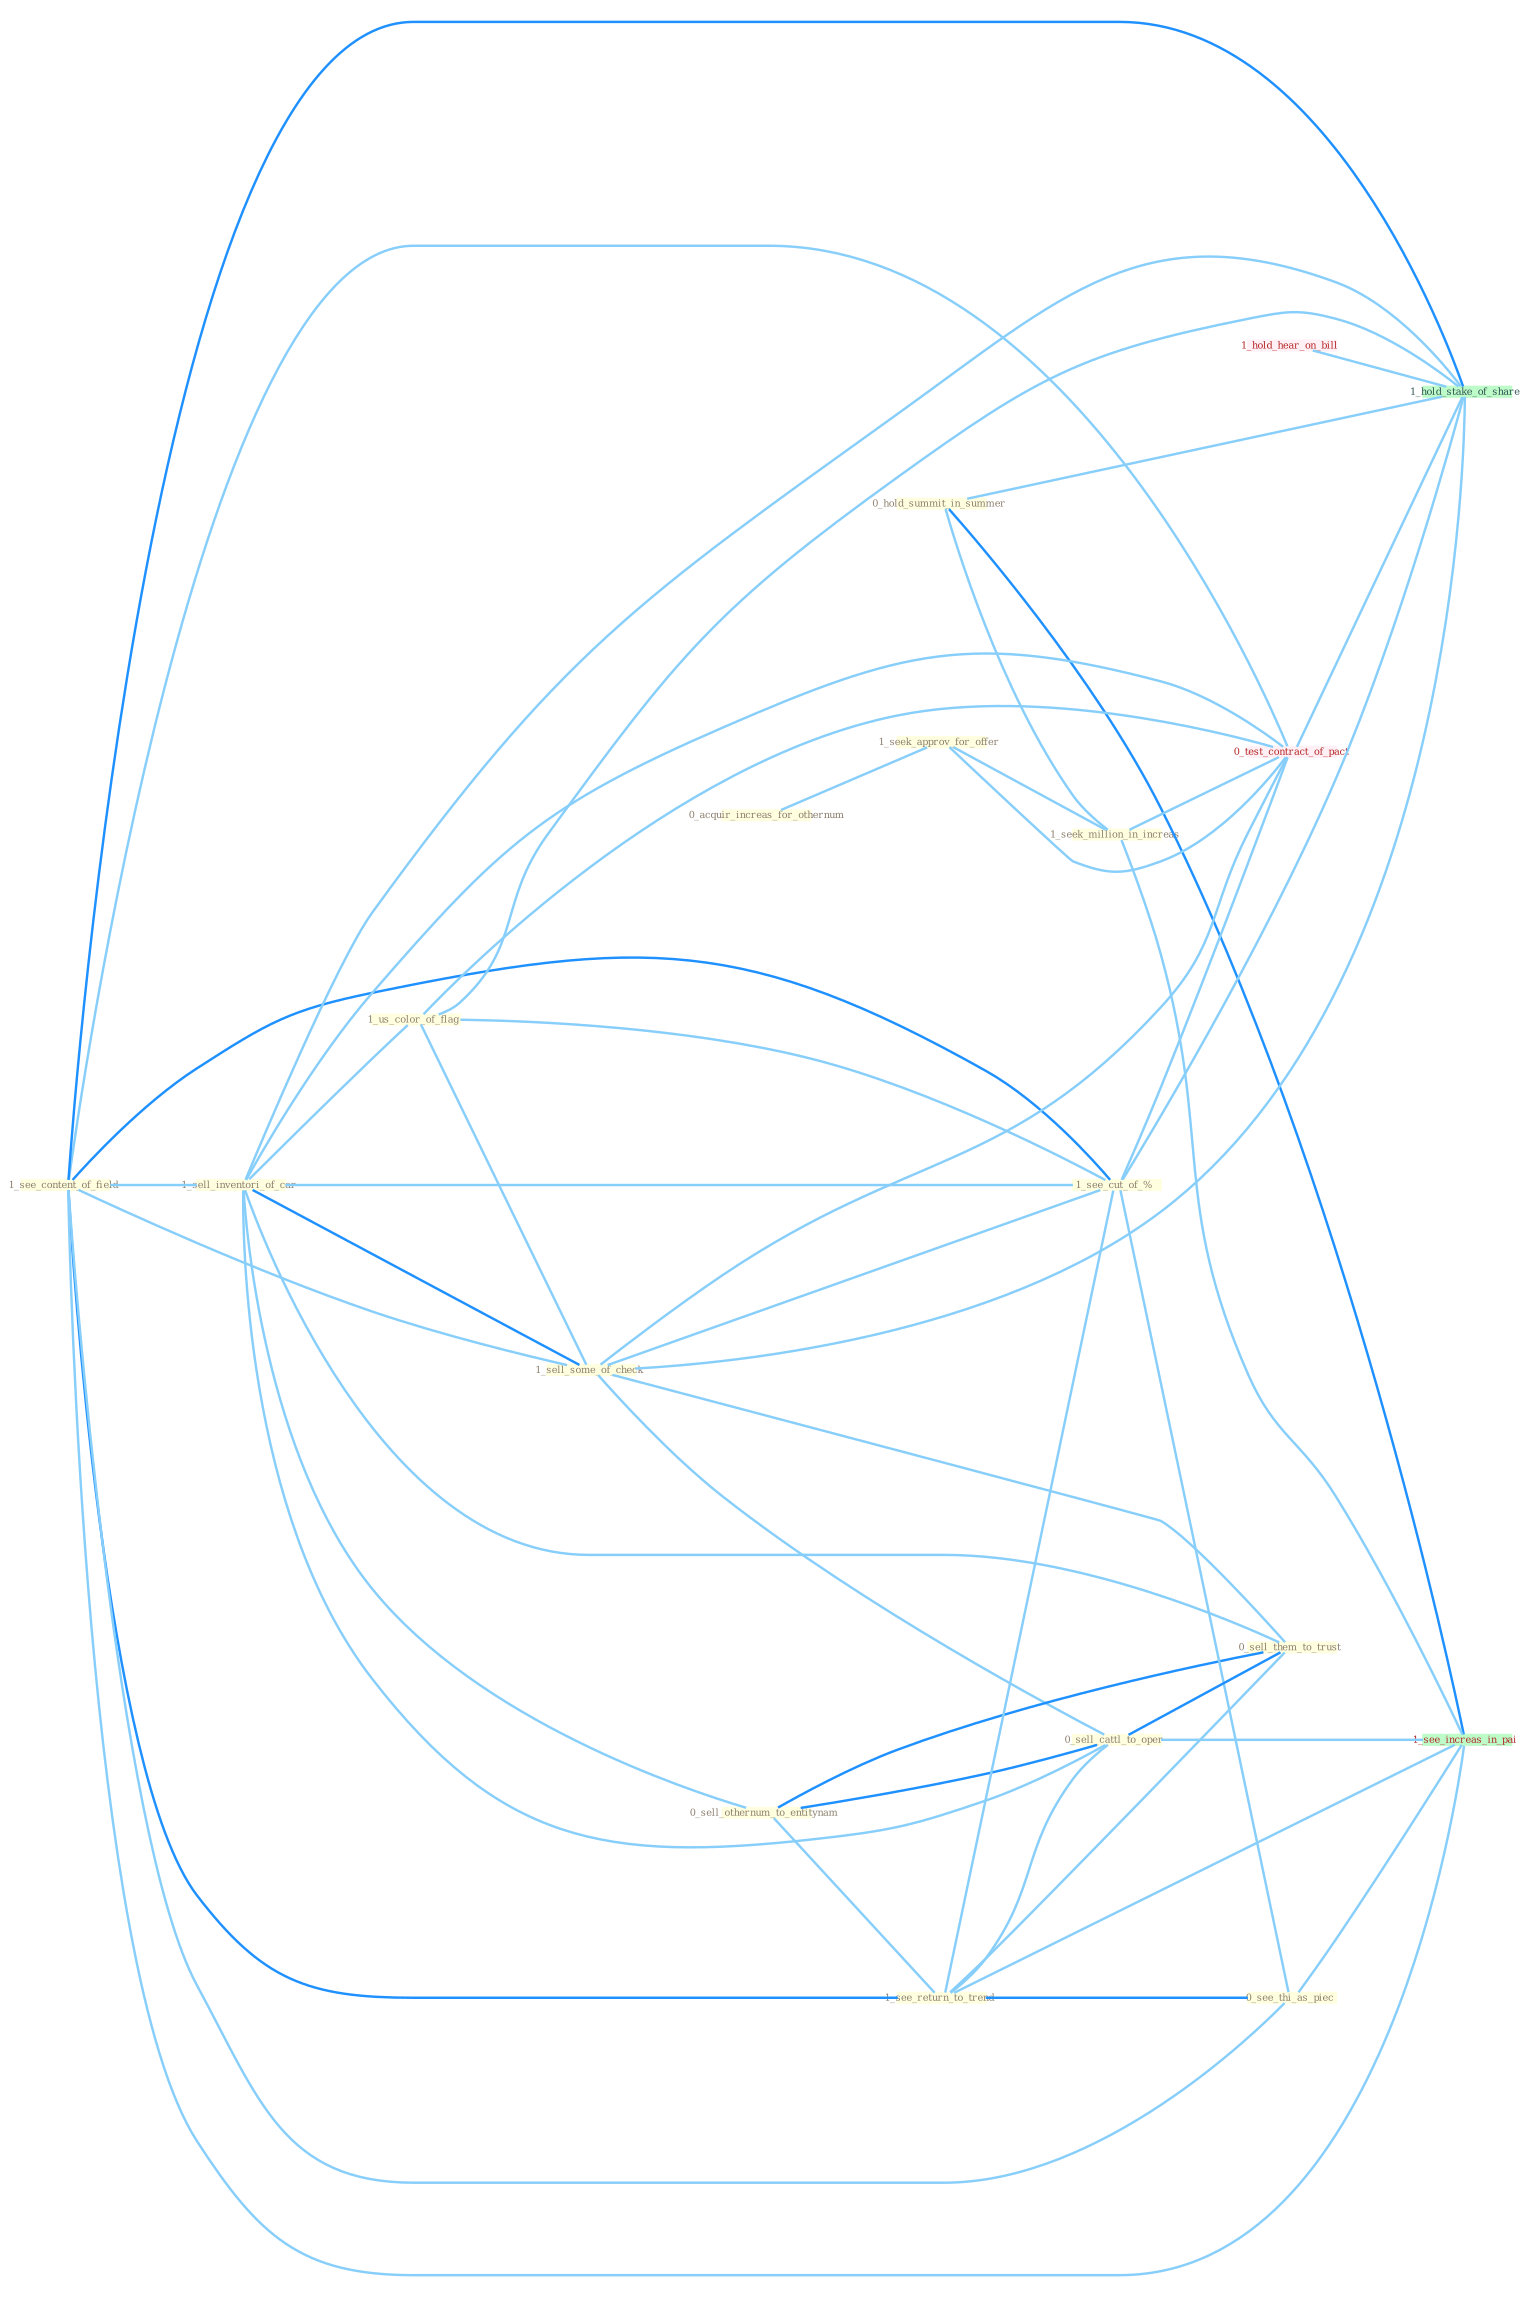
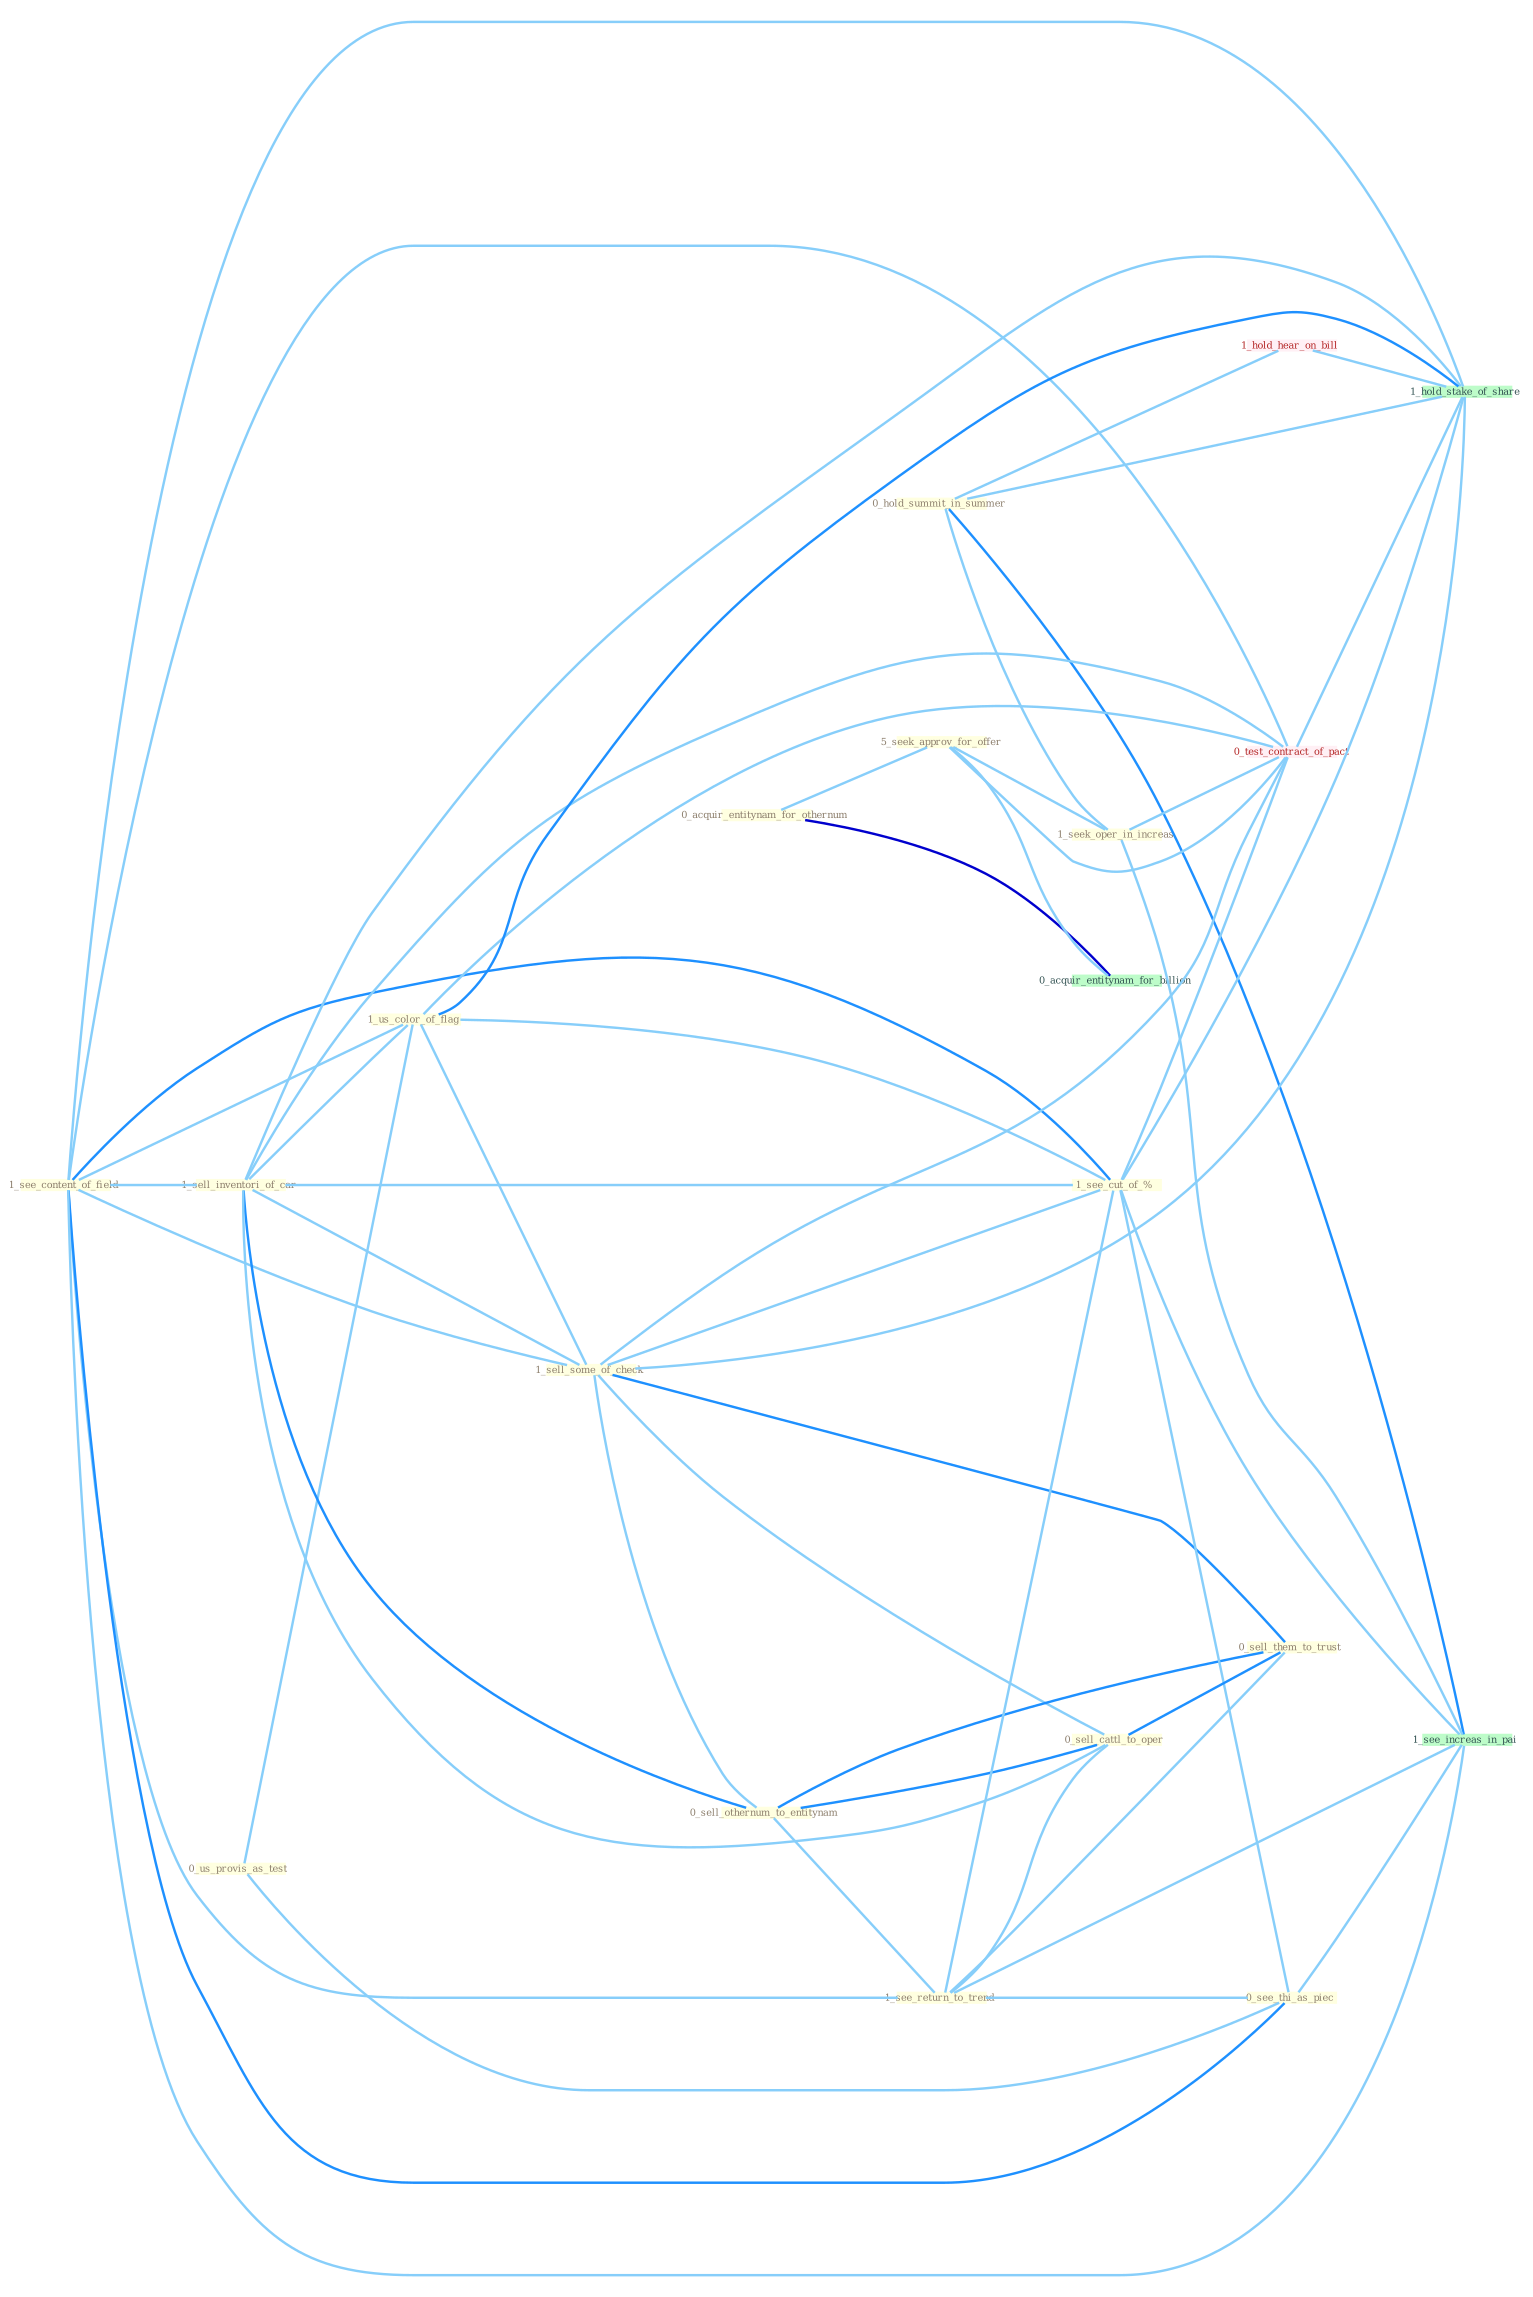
(406, 26) -> (406, 26)
none -> (1117, 425)
(857, 507) -> (857, 507)
(942, 742) -> (942, 742)
(766, 815) -> (766, 815)
(1117, 835) -> (1117, 835)
none -> (1117, 981)
none -> (241, 1102)
(416, 1277) -> (416, 1277)
(971, 1470) -> (971, 1470)
(676, 1555) -> none
(377, 1594) -> (377, 1594)
none -> (647, 1604)
(1292, 1740) -> (1256, 1484)
(1467, 1740) -> (1467, 1740)
none -> (241, 1869)
(202, 1901) -> (202, 1901)
(1117, 1998) -> (1117, 1998)
(319, 2159) -> (319, 2159)
